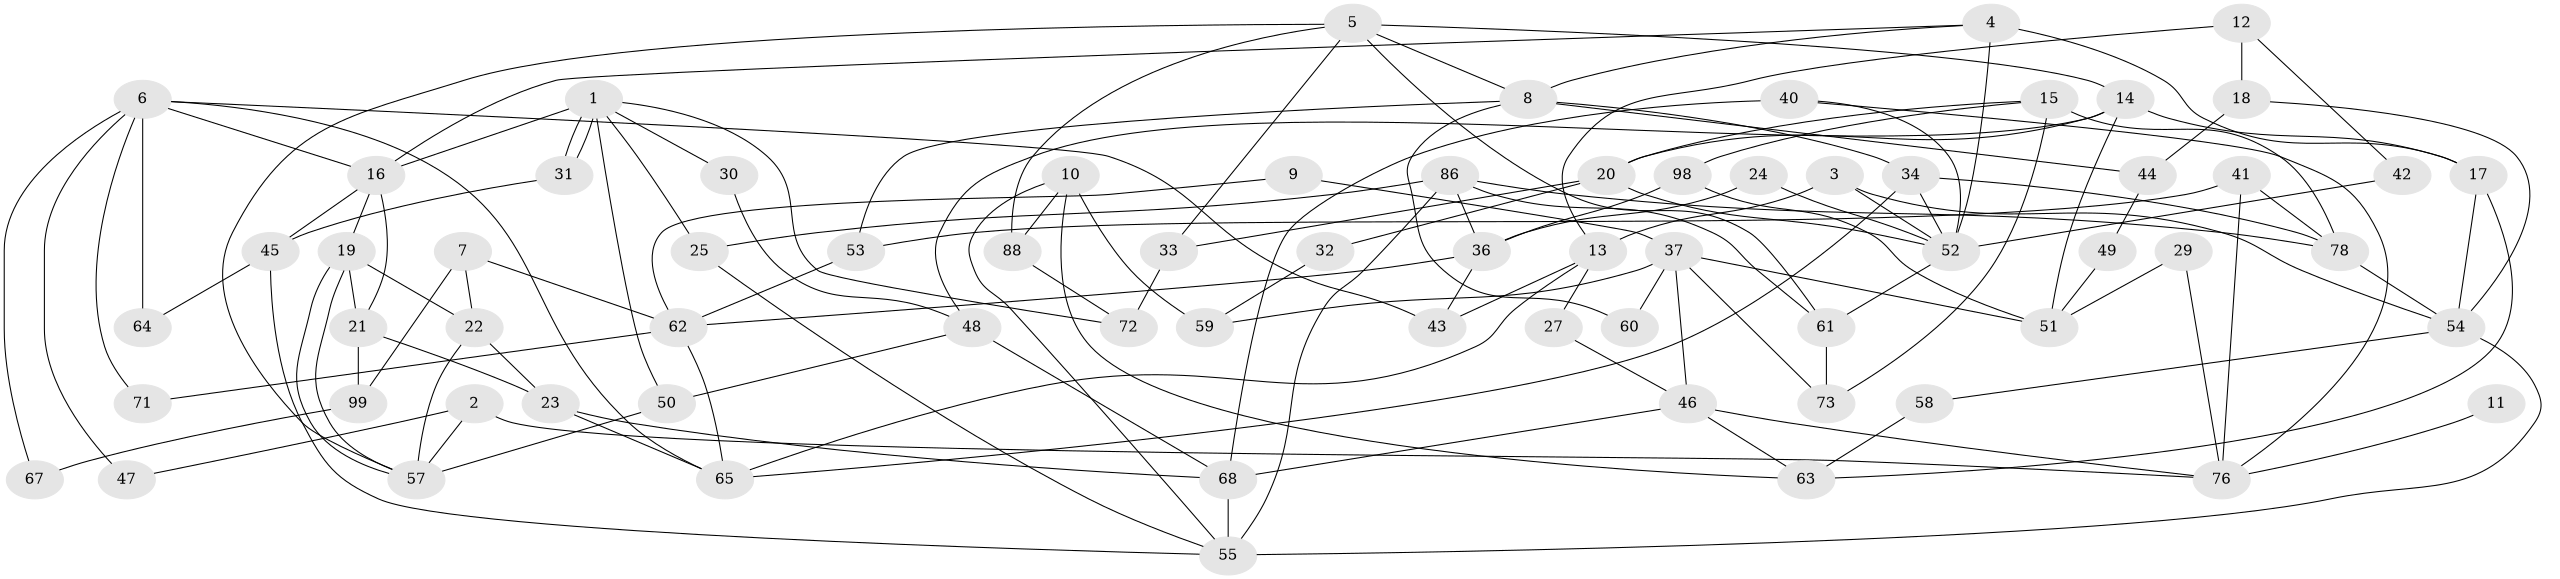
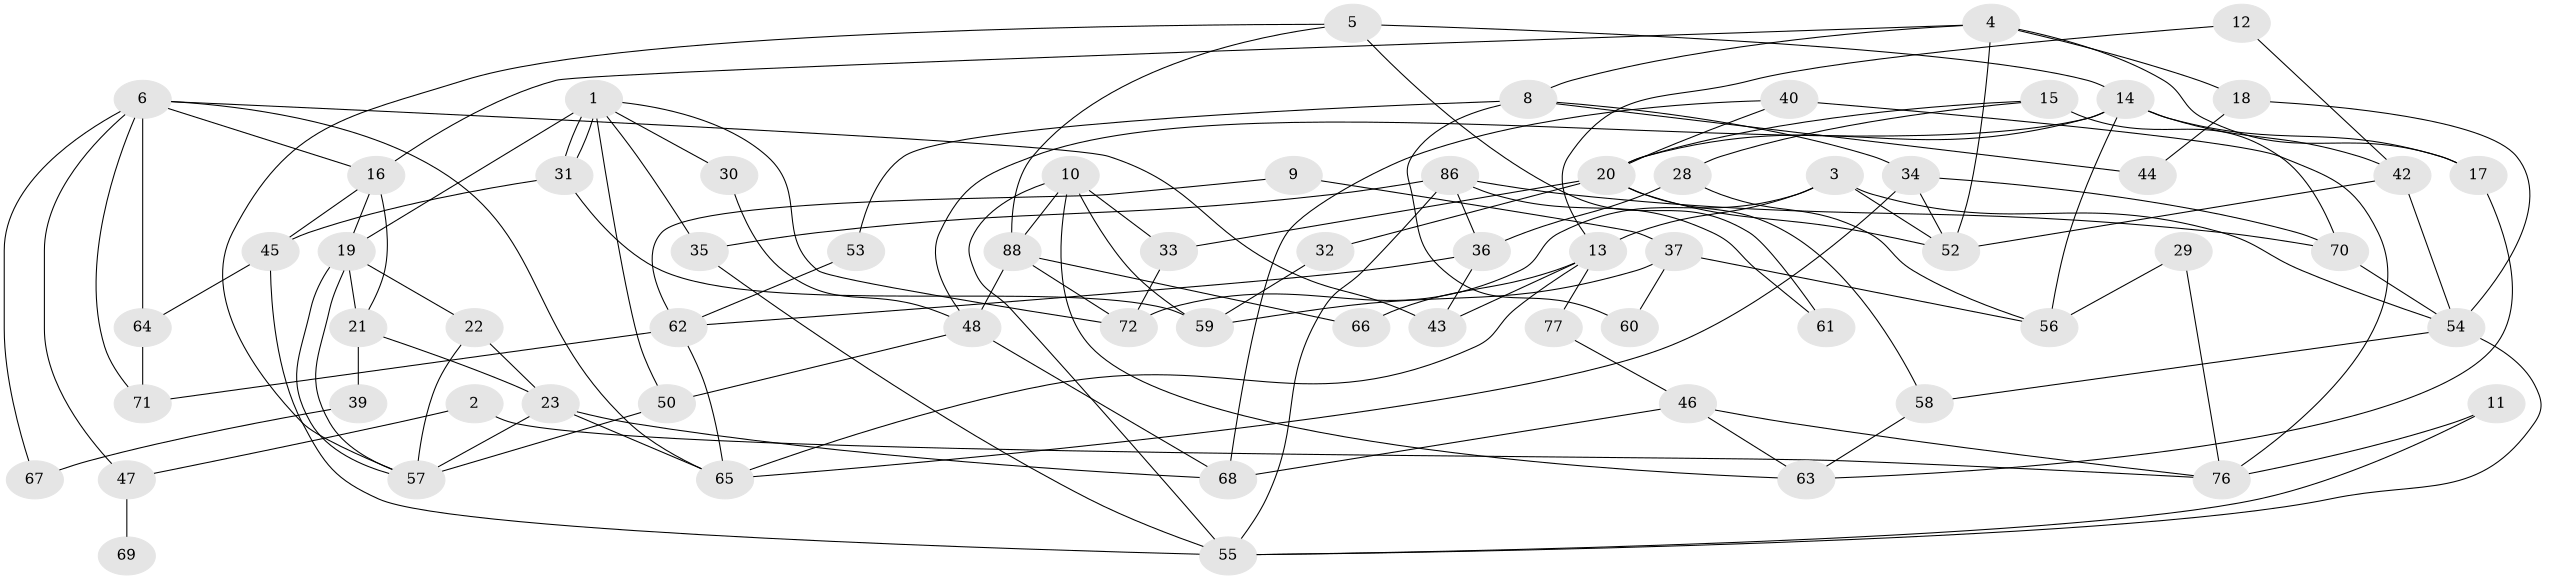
(1441, 61) -> none
(2242, 61) -> (2149, 65)
(1915, 127) -> (1696, 135)
(485, 137) -> (470, 176)
(1261, 137) -> (1126, 218)
none -> (2264, 137)
(1683, 175) -> (1683, 175)
(1759, 175) -> none
(2242, 175) -> none
none -> (1803, 243)
(463, 252) -> none
(700, 252) -> (700, 252)
(2108, 252) -> none
(2340, 252) -> (2340, 252)
(2467, 252) -> (2429, 251)
none -> (1508, 275)
none -> (995, 286)
(1891, 288) -> none
none -> (800, 293)
none -> (1361, 328)
(1554, 328) -> (1554, 328)
(1681, 328) -> none
(2049, 328) -> (2049, 328)
none -> (143, 366)
(358, 404) -> (358, 404)
(1826, 404) -> none
(445, 442) -> (484, 442)
(1228, 518) -> (2182, 511)
none -> (127, 556)
